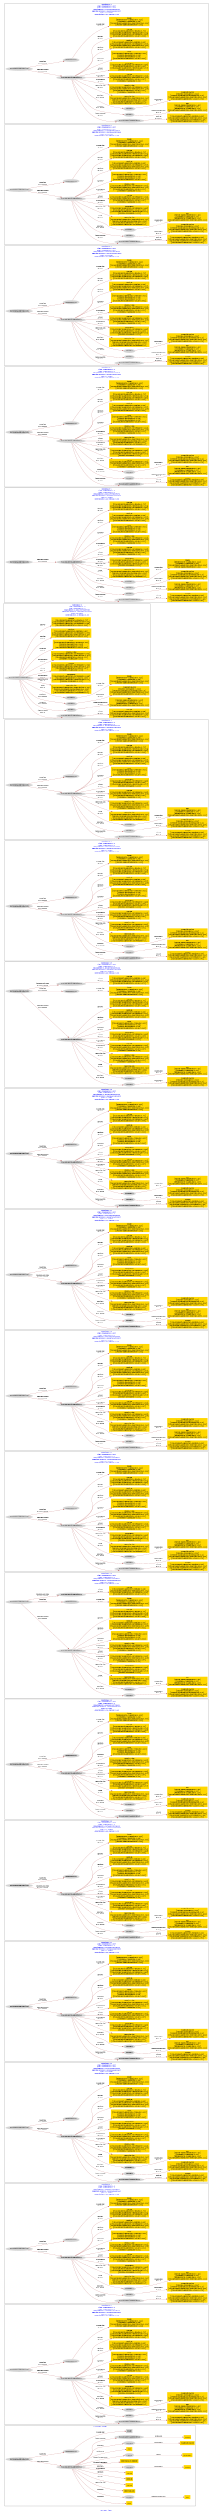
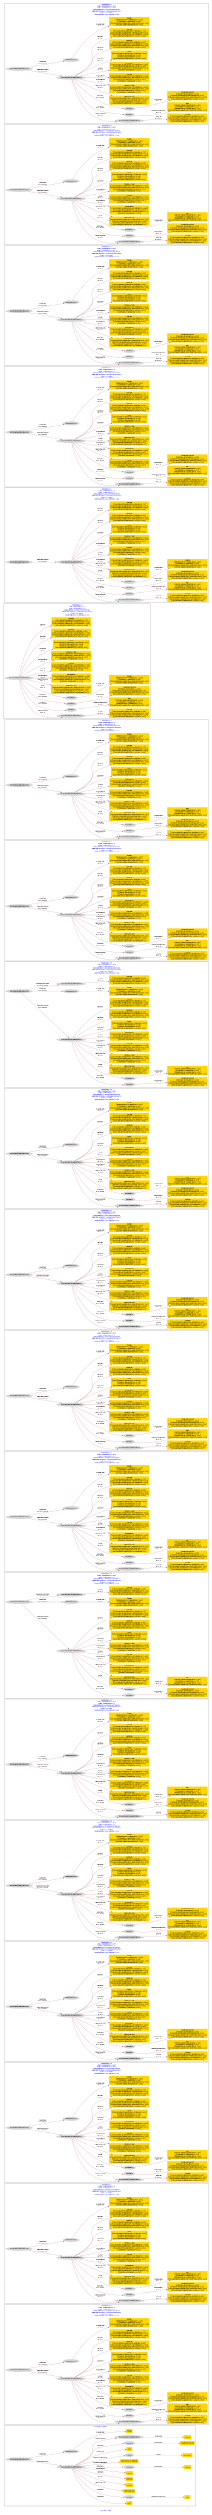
(129, 2431) -> (129, 2431)
